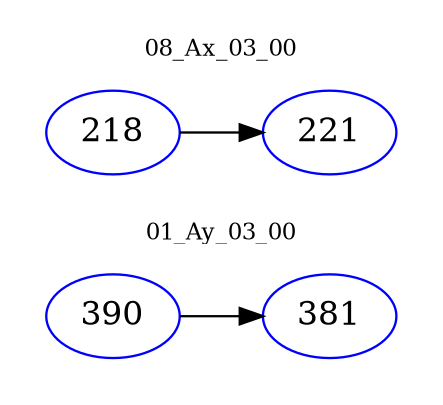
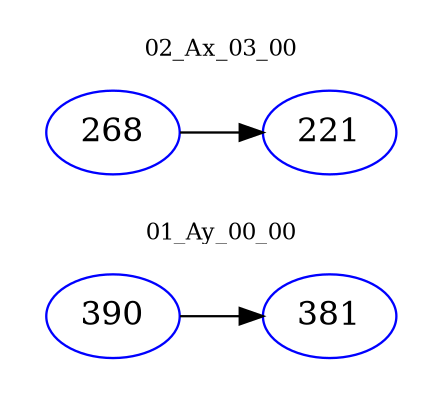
(221, 50) -> (221, 50)
(113, 133) -> (113, 133)
(221, 234) -> (221, 234)
